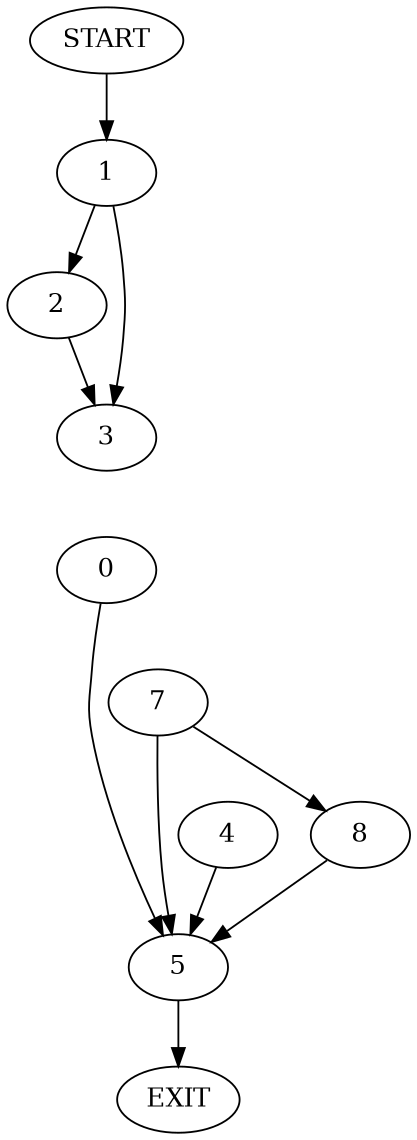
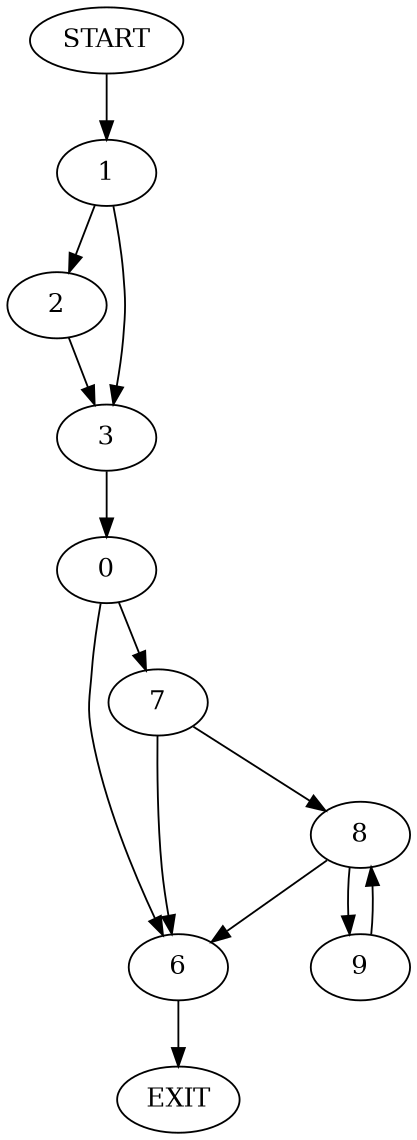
none -> (107, 495)
none -> (129, 628)
(228, 835) -> none
(178, 967) -> (178, 967)
none -> (360, 967)
